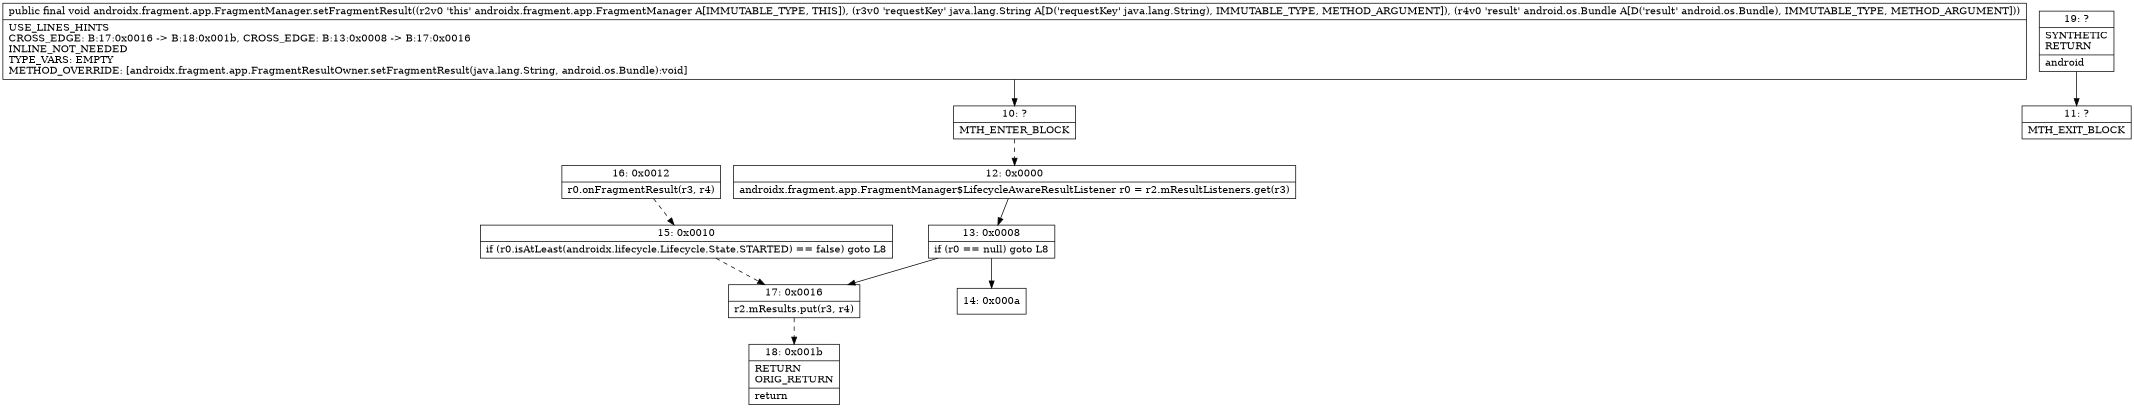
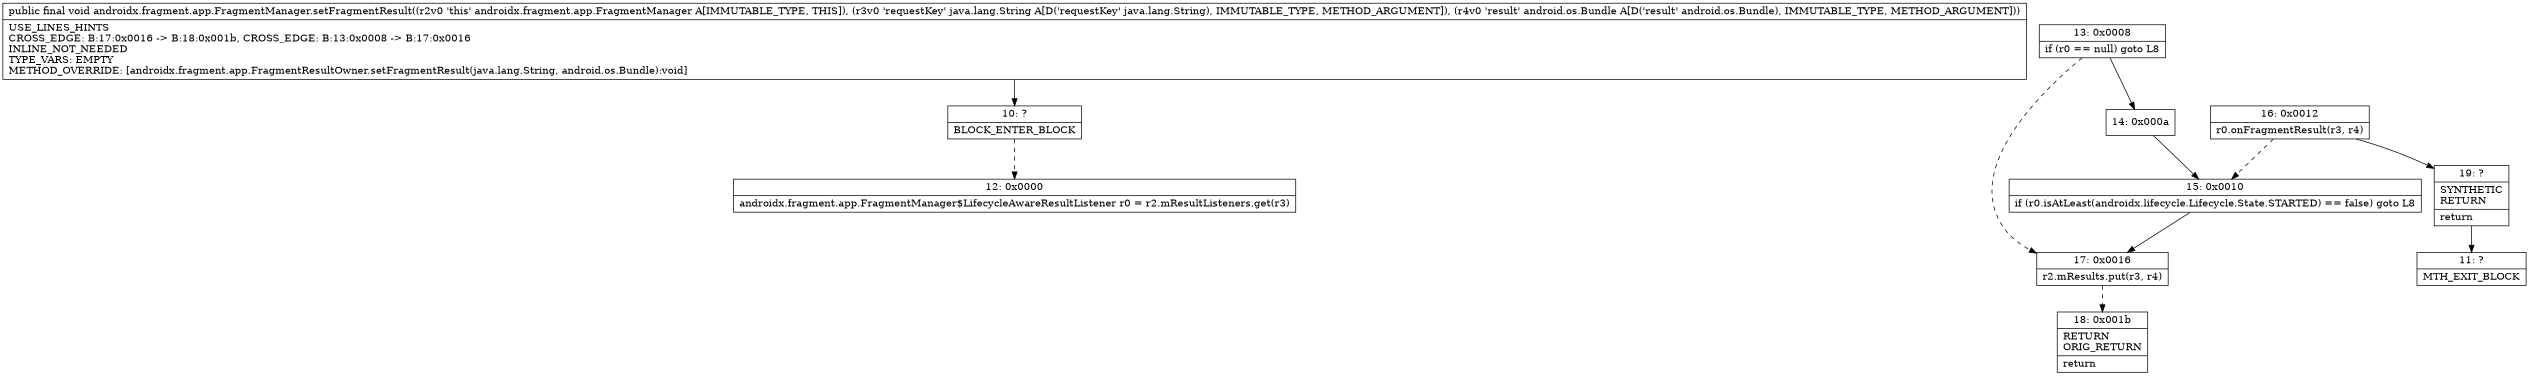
(2065, 63) -> (2456, 217)
(1015, 130) -> (1015, 130)
none -> (2392, 151)
none -> (2173, 155)
(1004, 208) -> none
(737, 270) -> (2162, 230)
(896, 270) -> (2004, 147)
